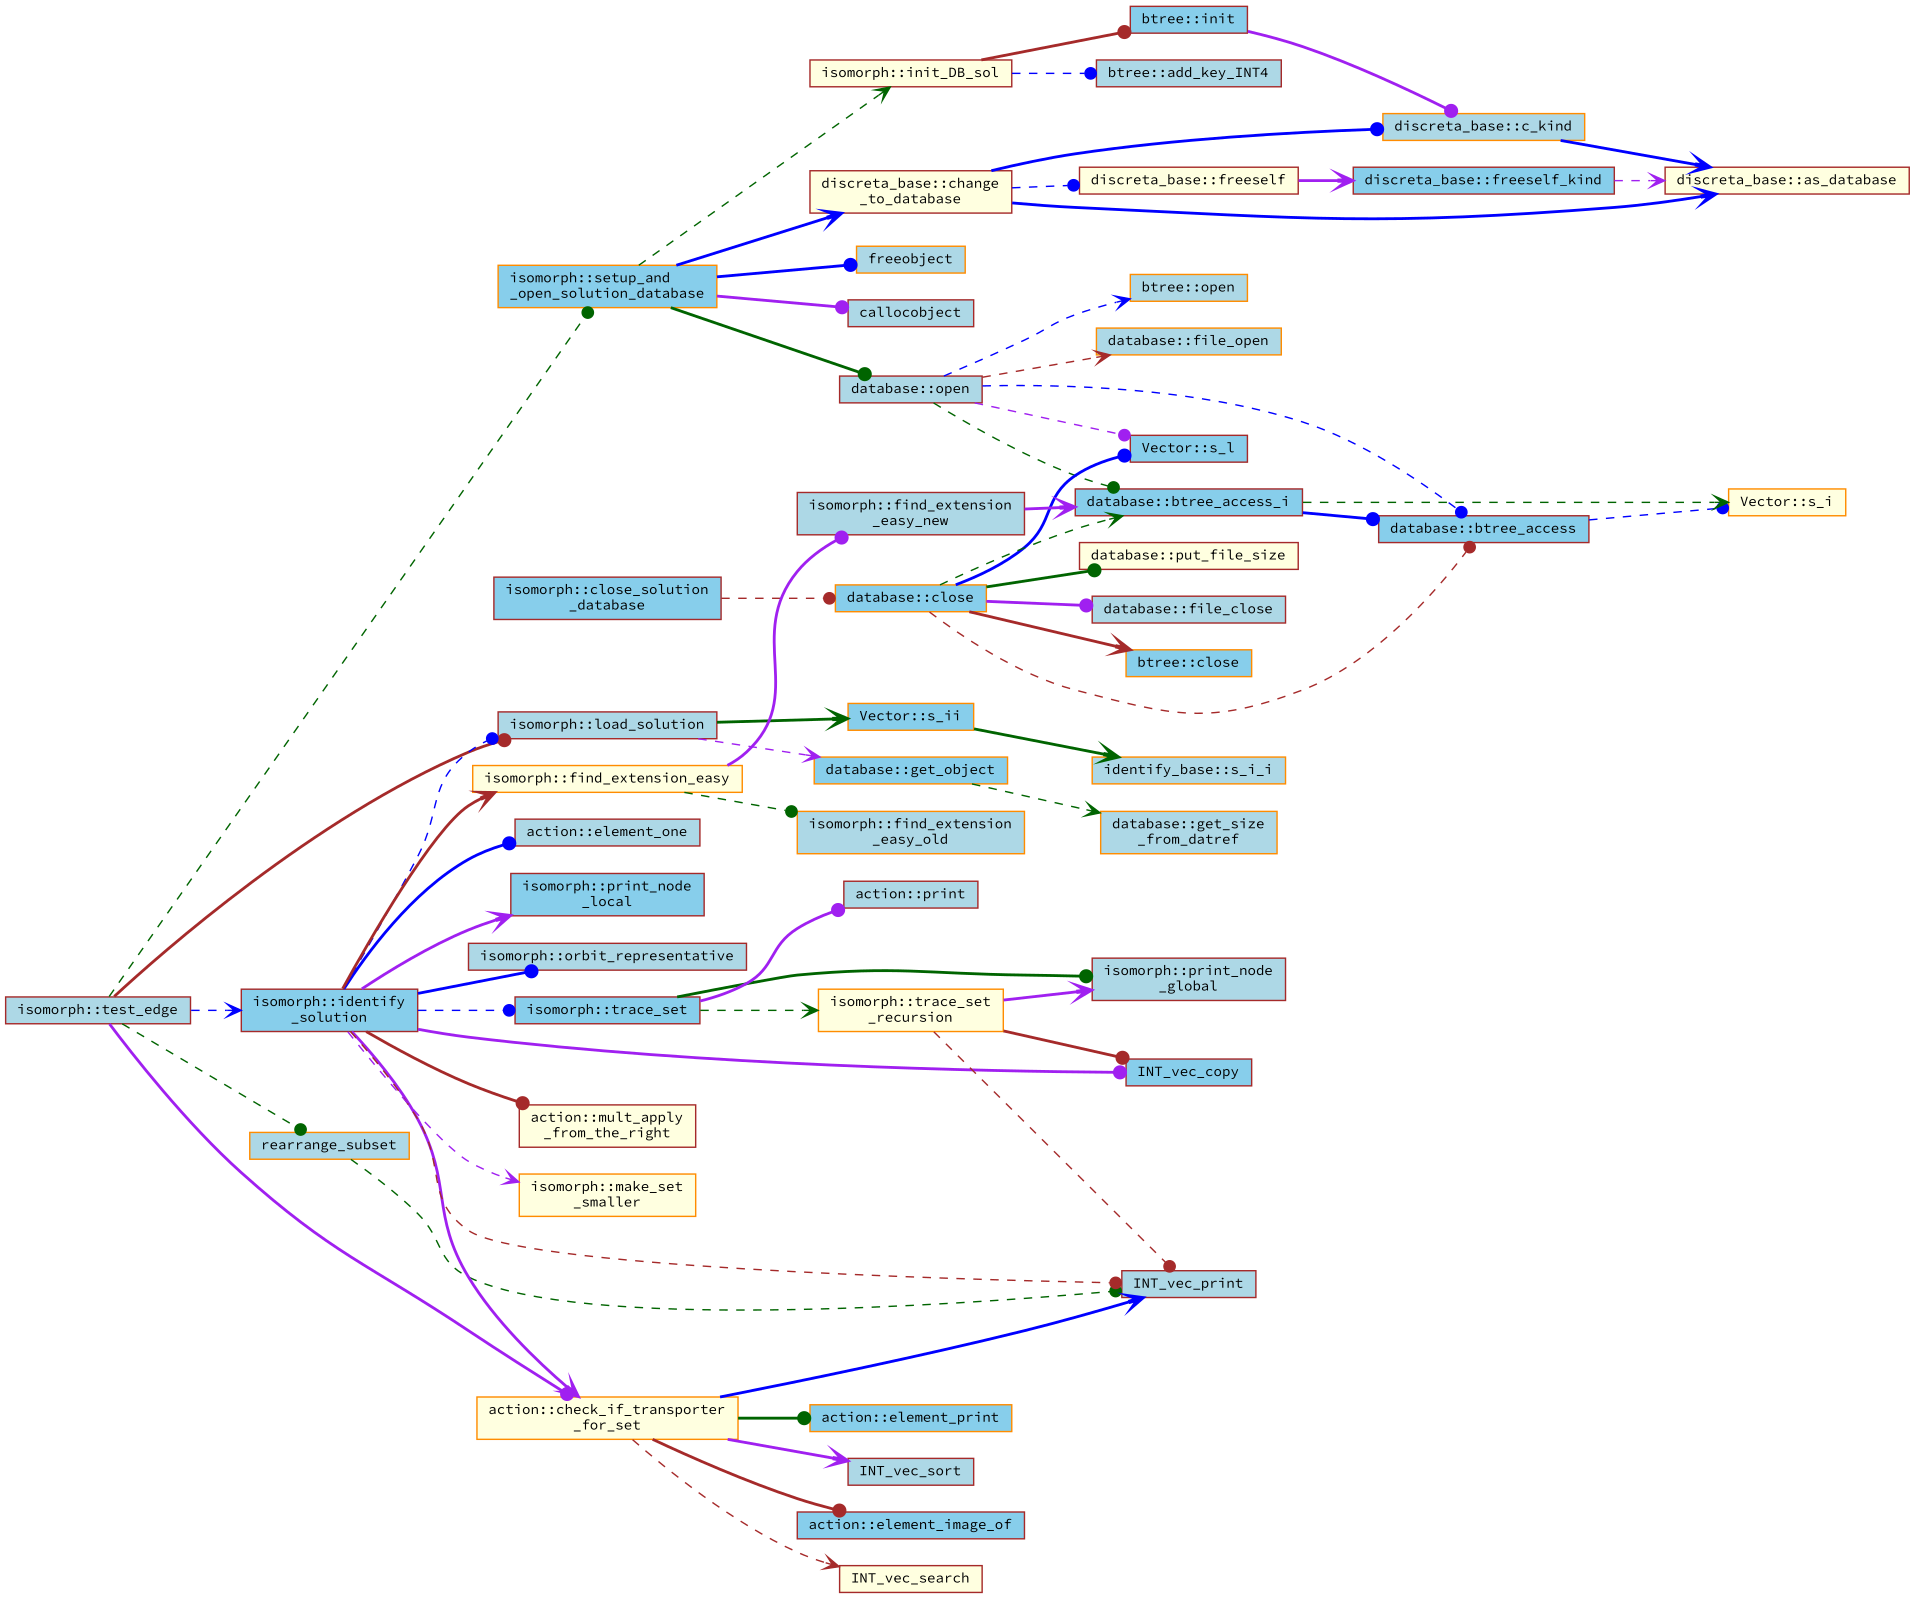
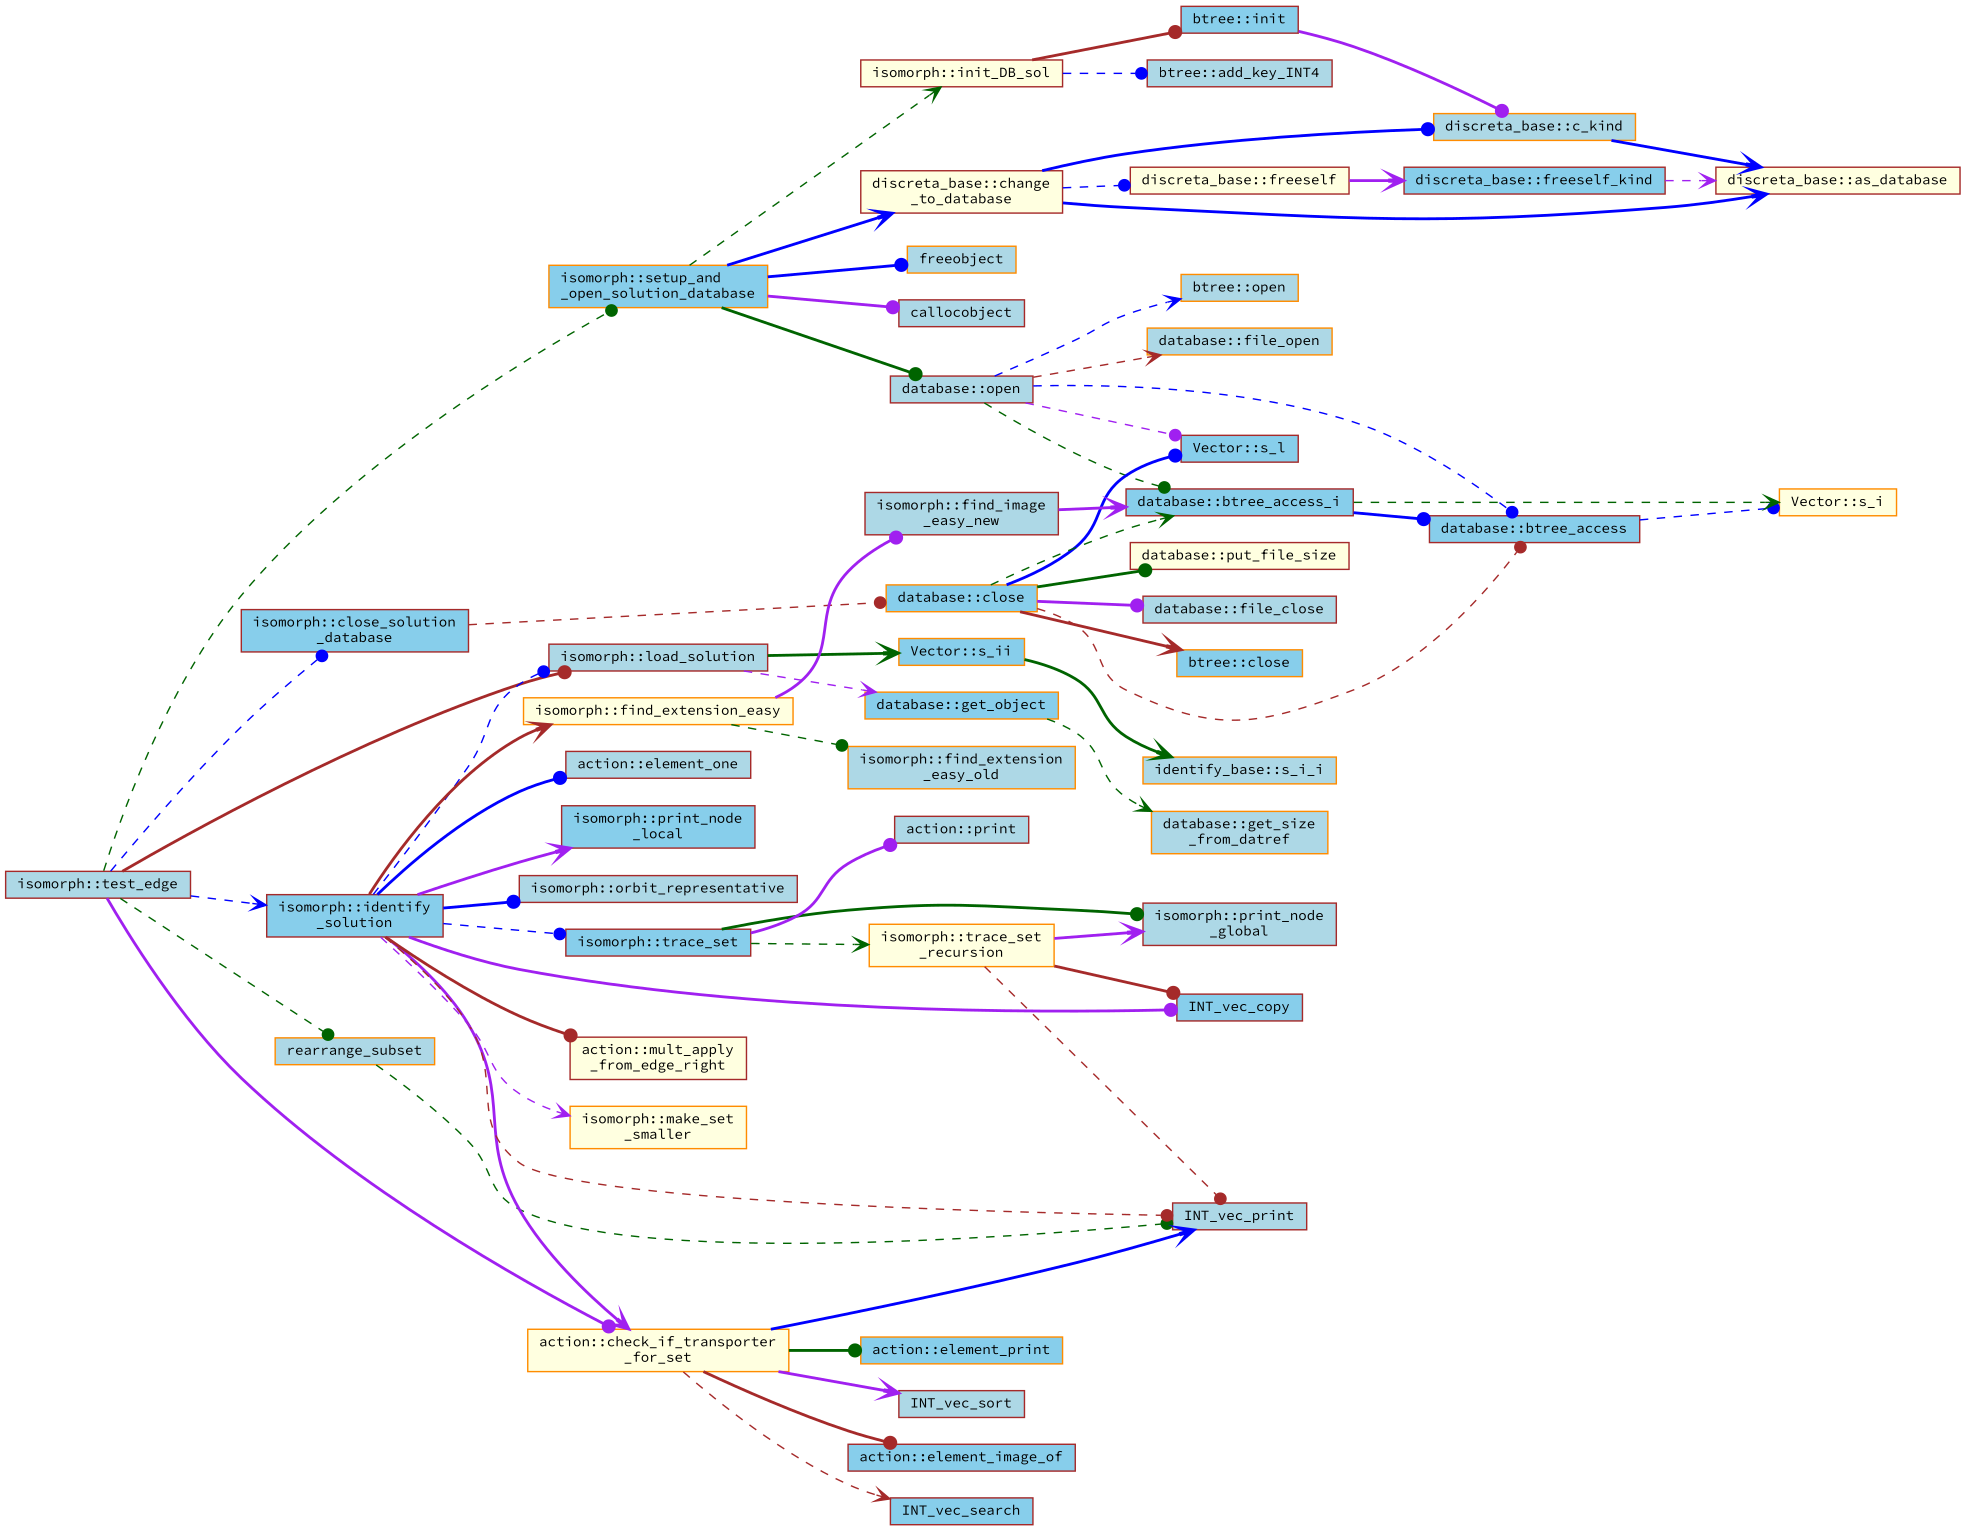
(911, 514) -> (962, 514)
none -> (209, 760)
(607, 1126) -> (658, 1058)
(911, 1579) -> (962, 1511)
